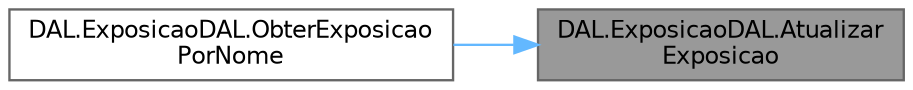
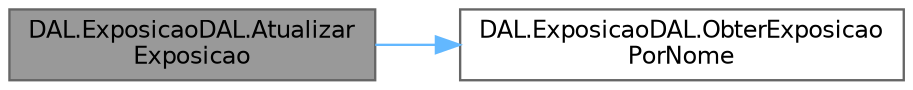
(484, 45) -> (405, 45)
